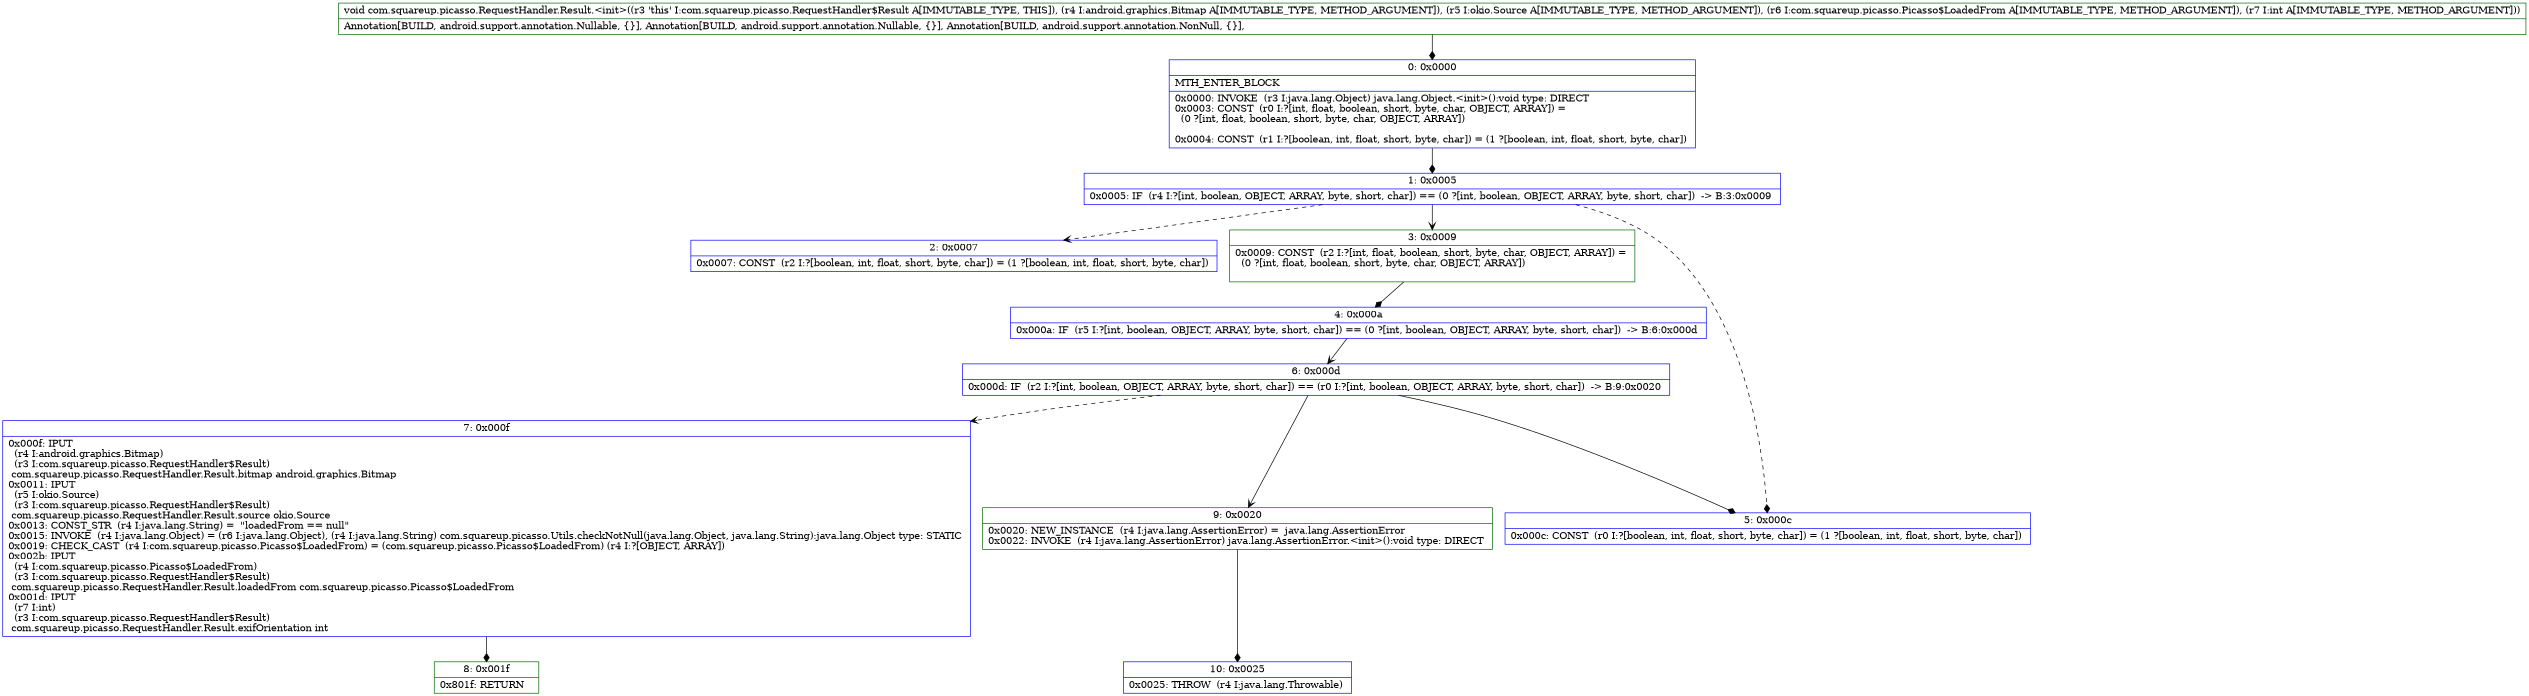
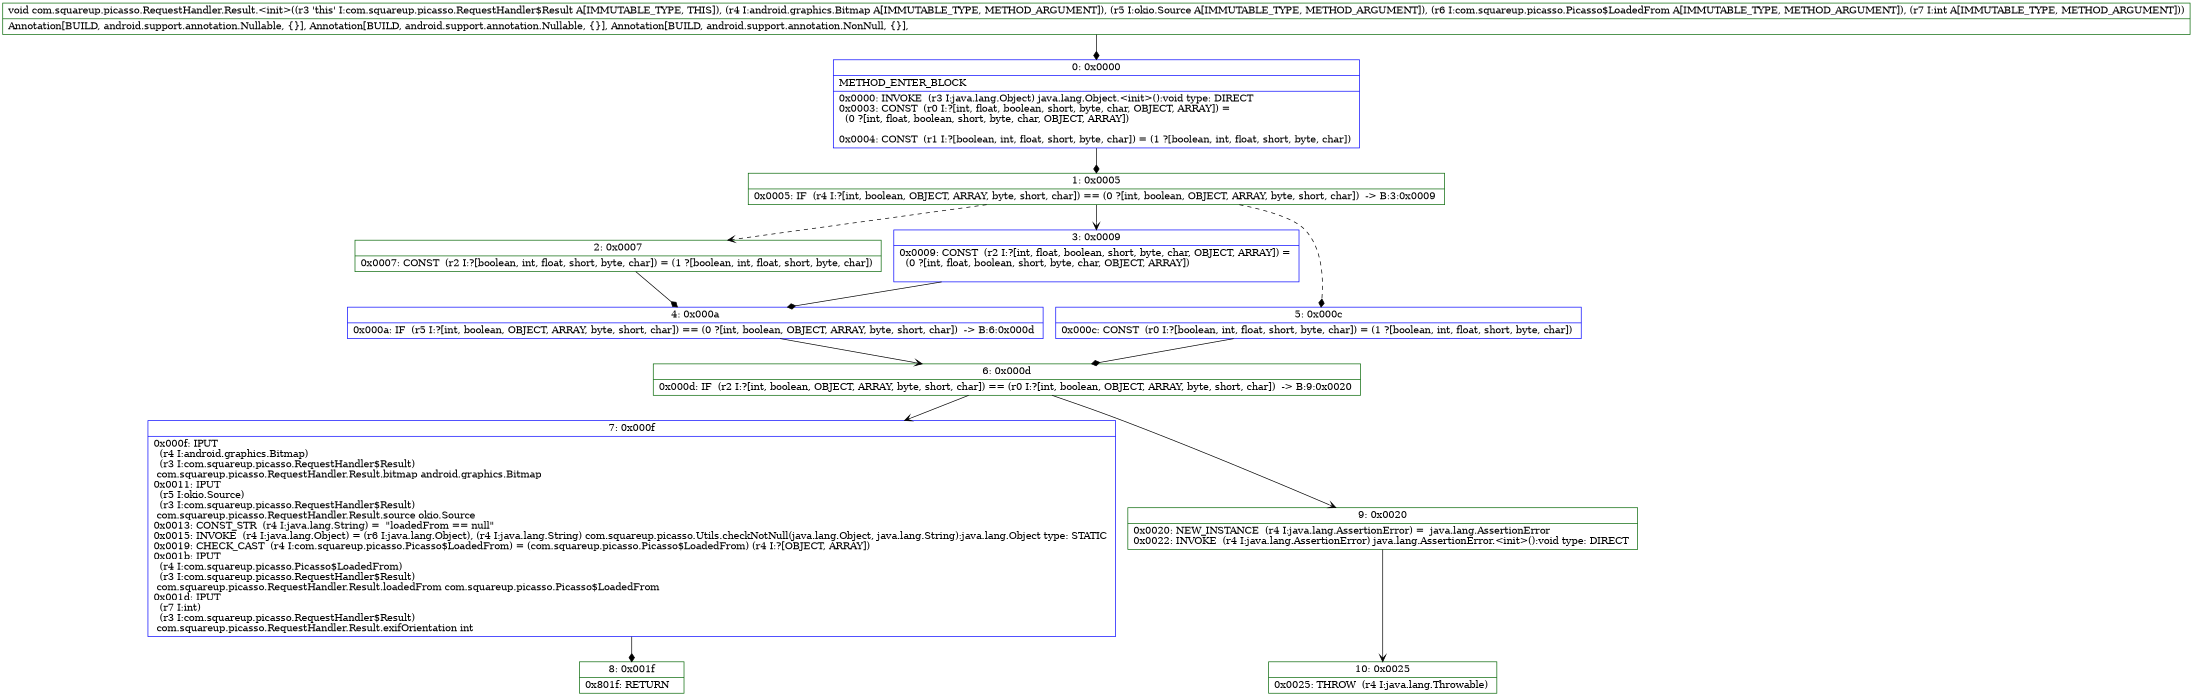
(1227, 83) -> (903, 83)
(1432, 189) -> (1096, 189)
(954, 256) -> (618, 256)
(1432, 256) -> (1096, 256)
none -> (653, 287)
(1316, 380) -> (1007, 380)
(1069, 407) -> (940, 407)
(1566, 443) -> (1167, 351)
(45, 557) -> (190, 557)
(1238, 602) -> (1383, 602)
(1238, 678) -> (1383, 678)
